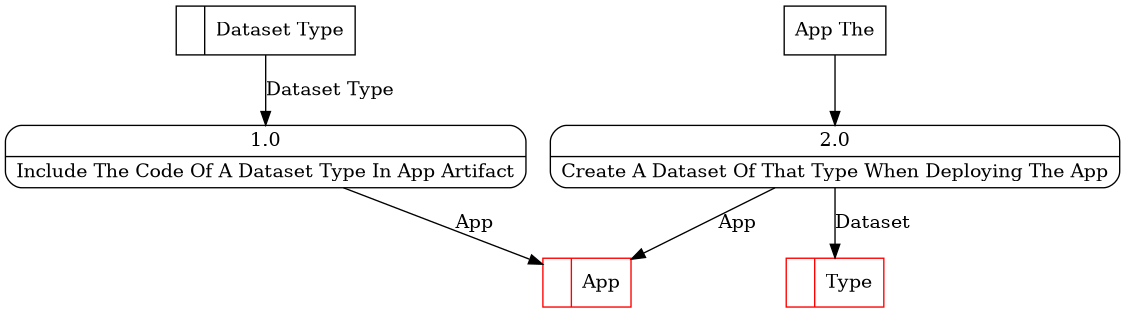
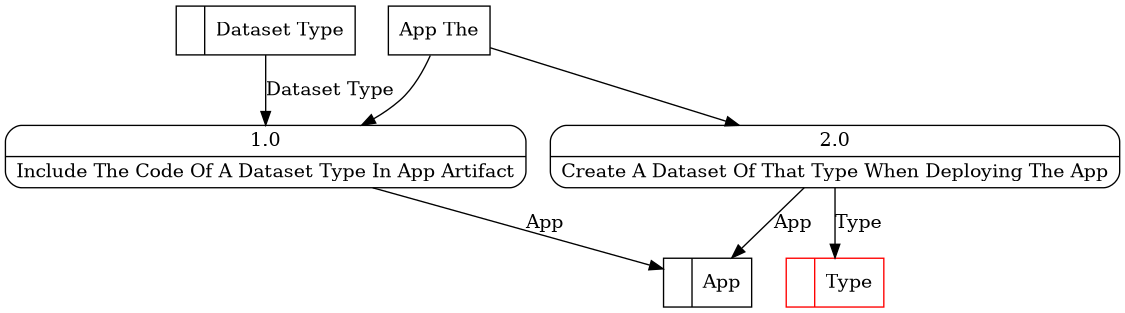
none -> (408, 92)
(873, 223) -> (859, 223)
(587, 283) -> (708, 283)
